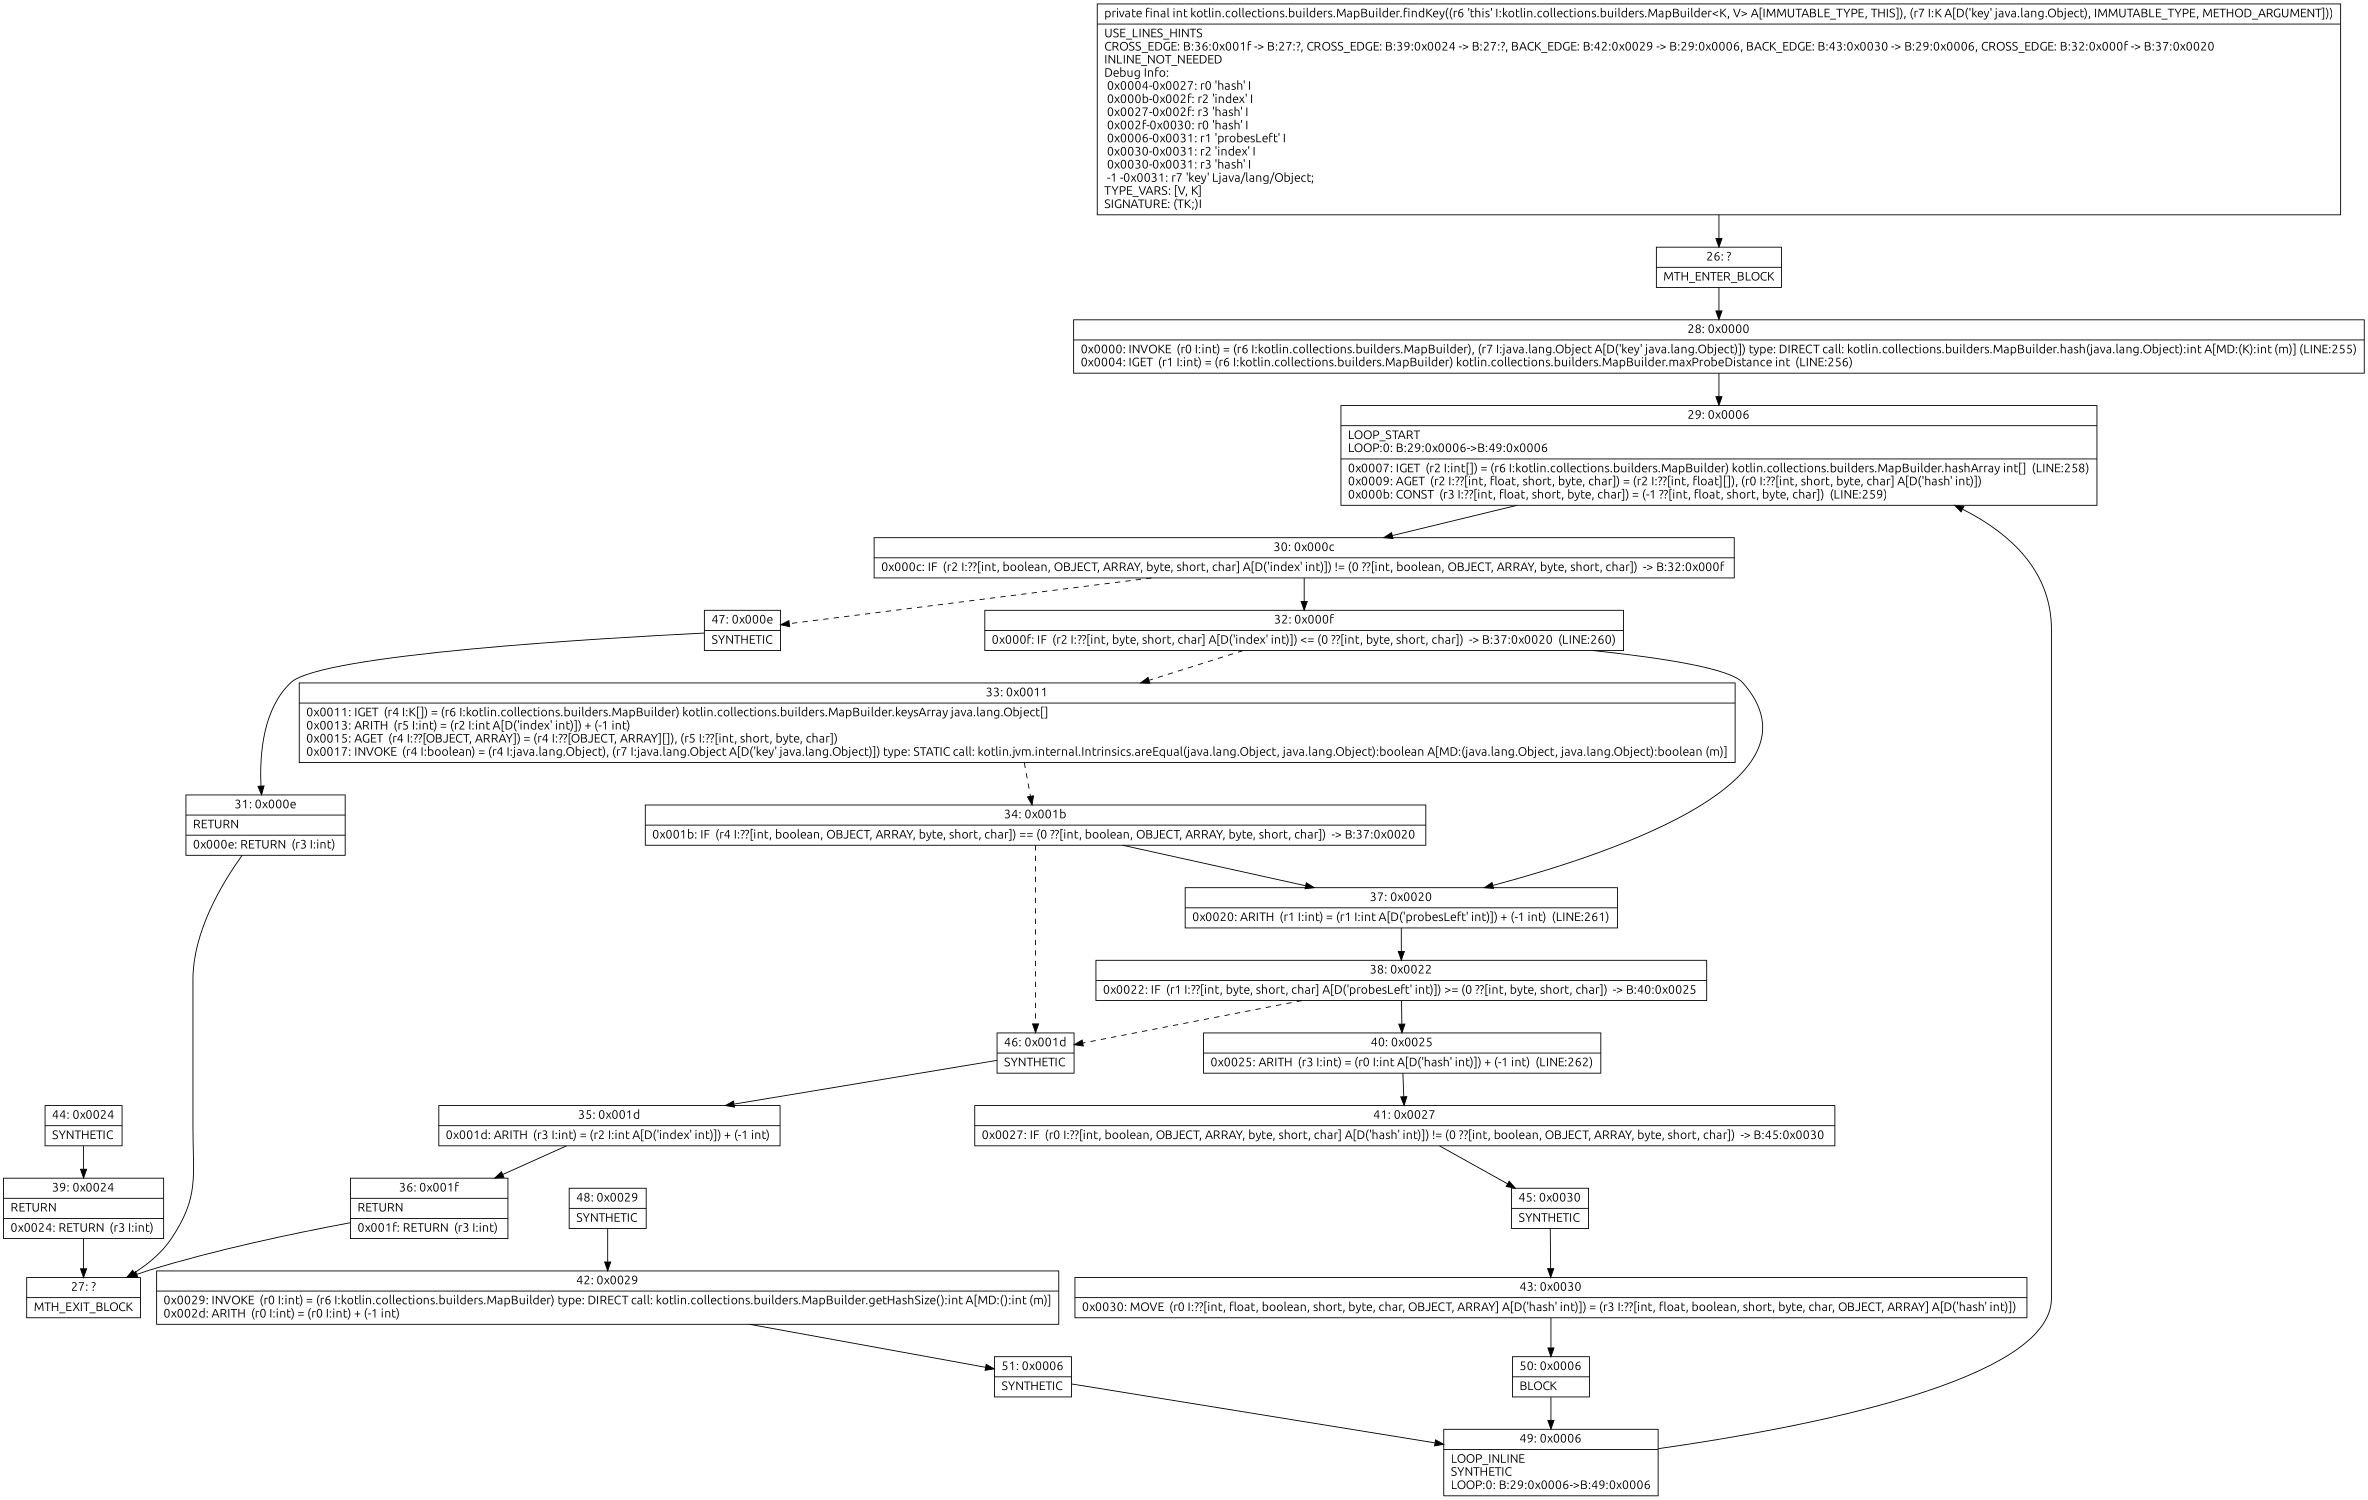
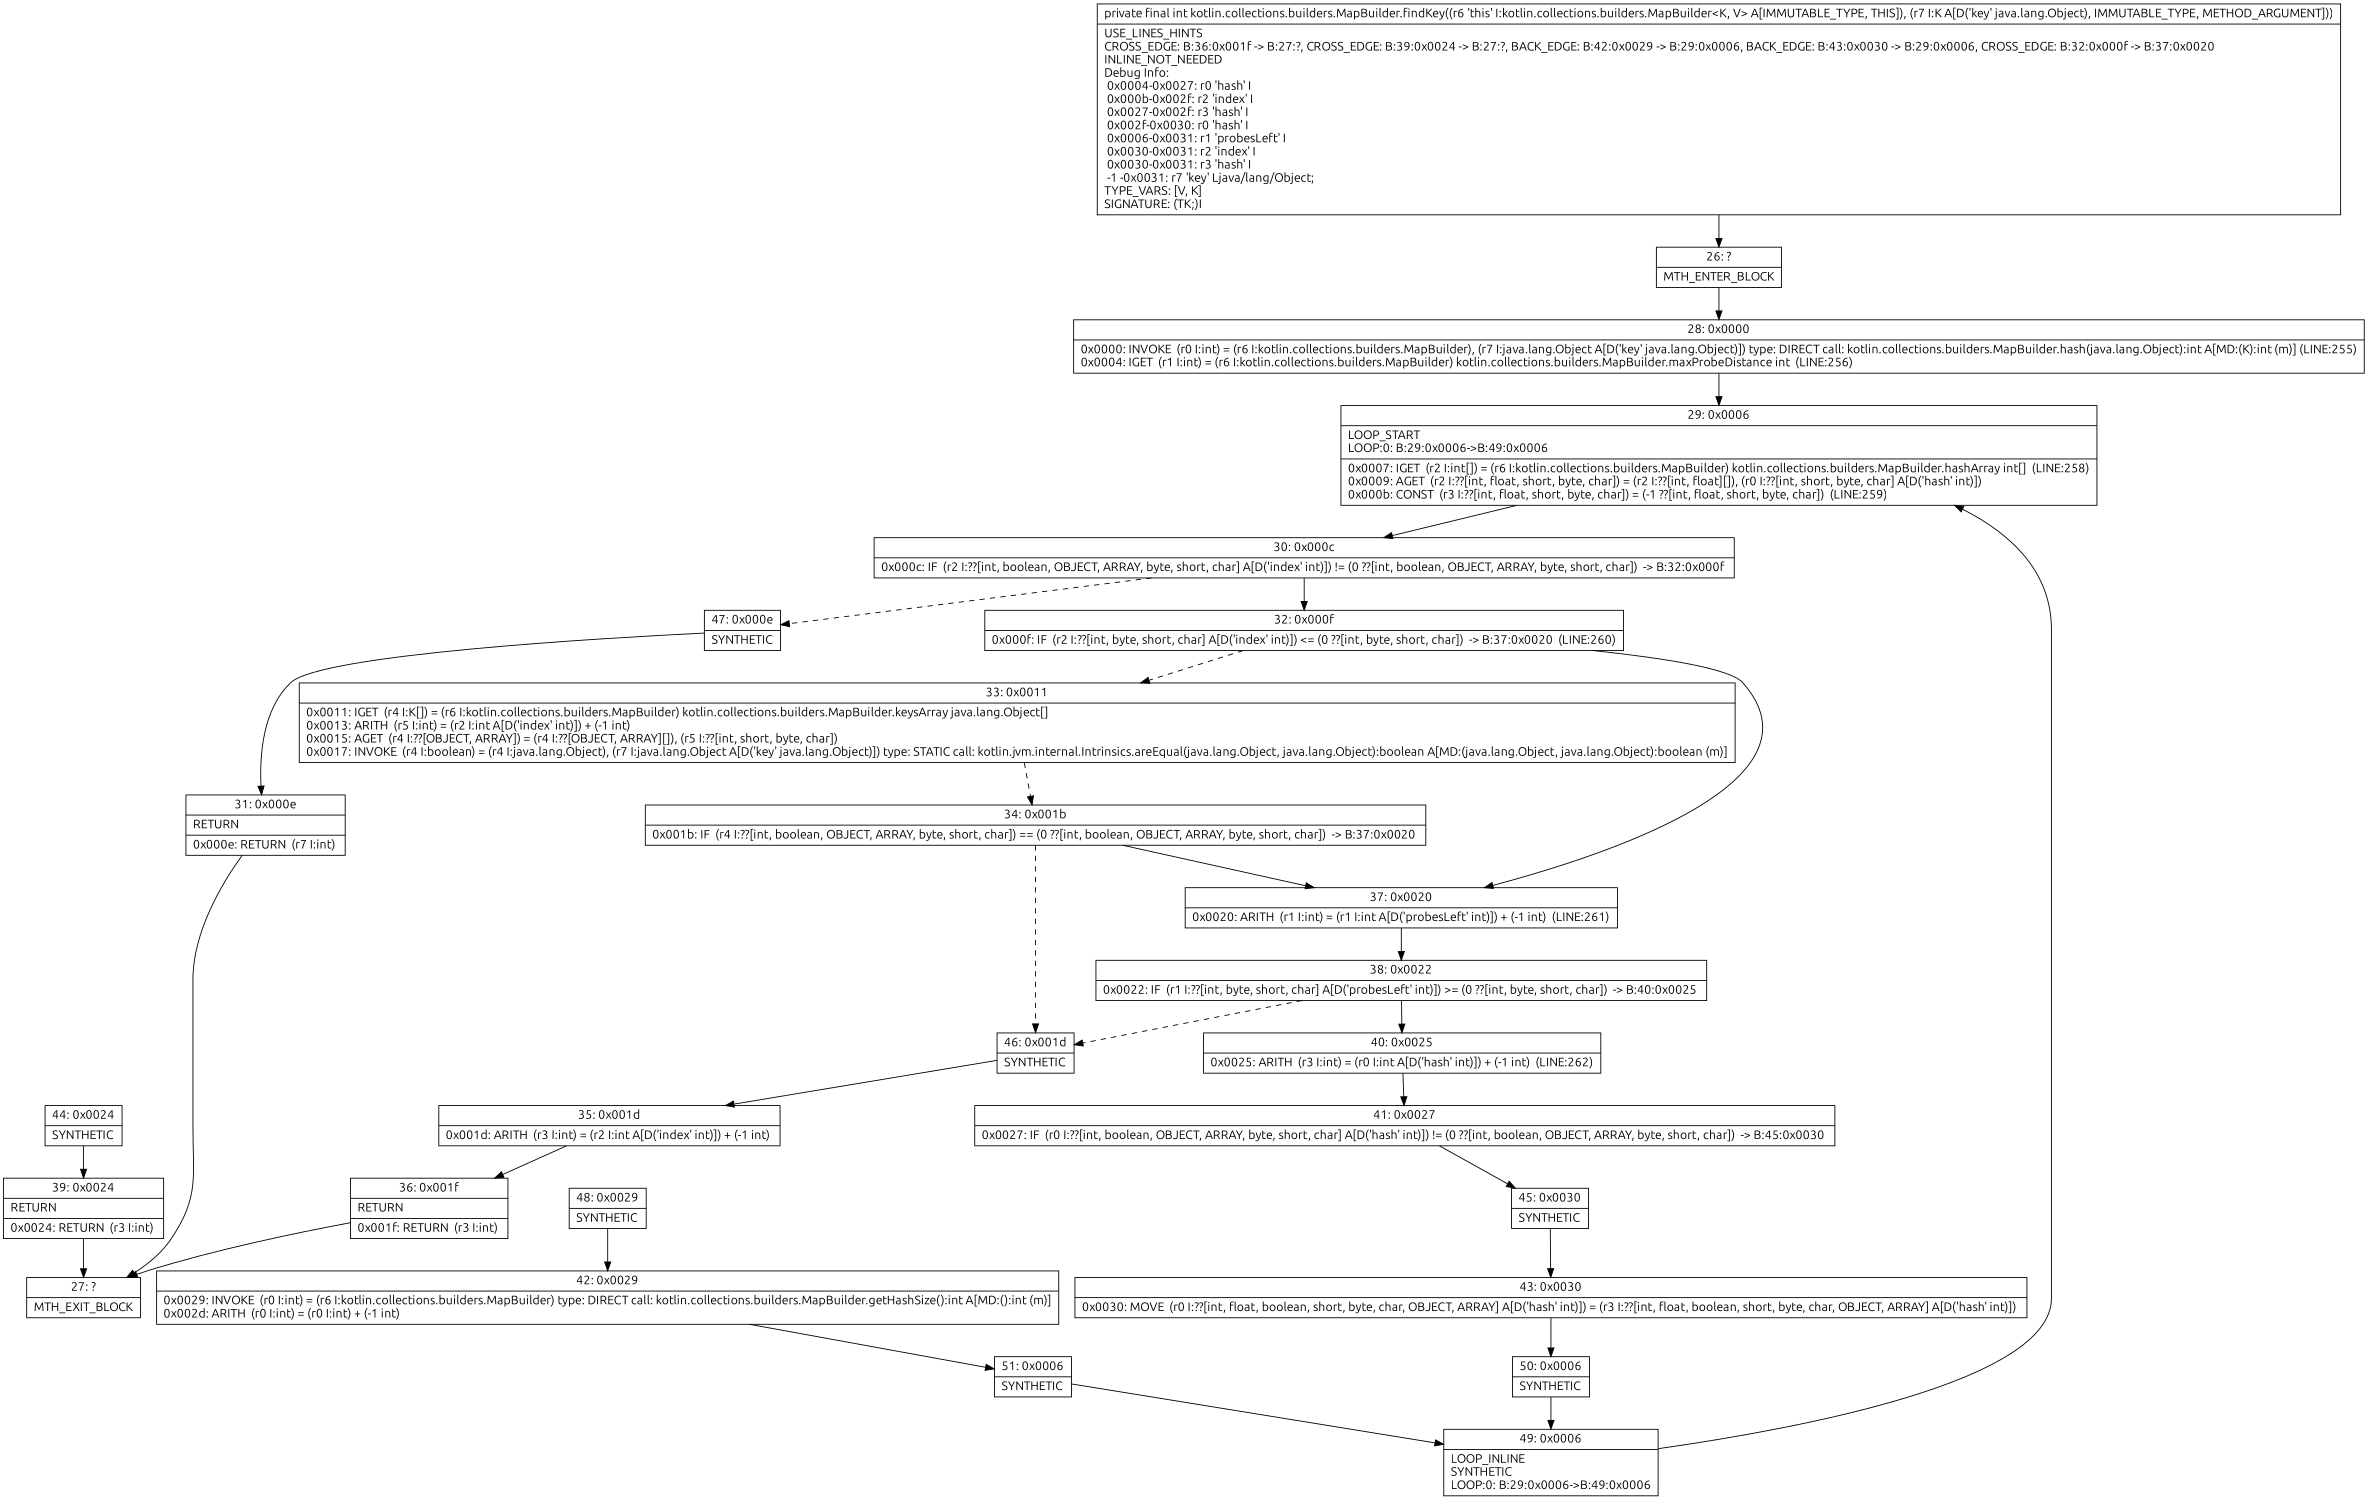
(266, 845) -> (266, 845)
(1538, 1386) -> (1550, 1386)
